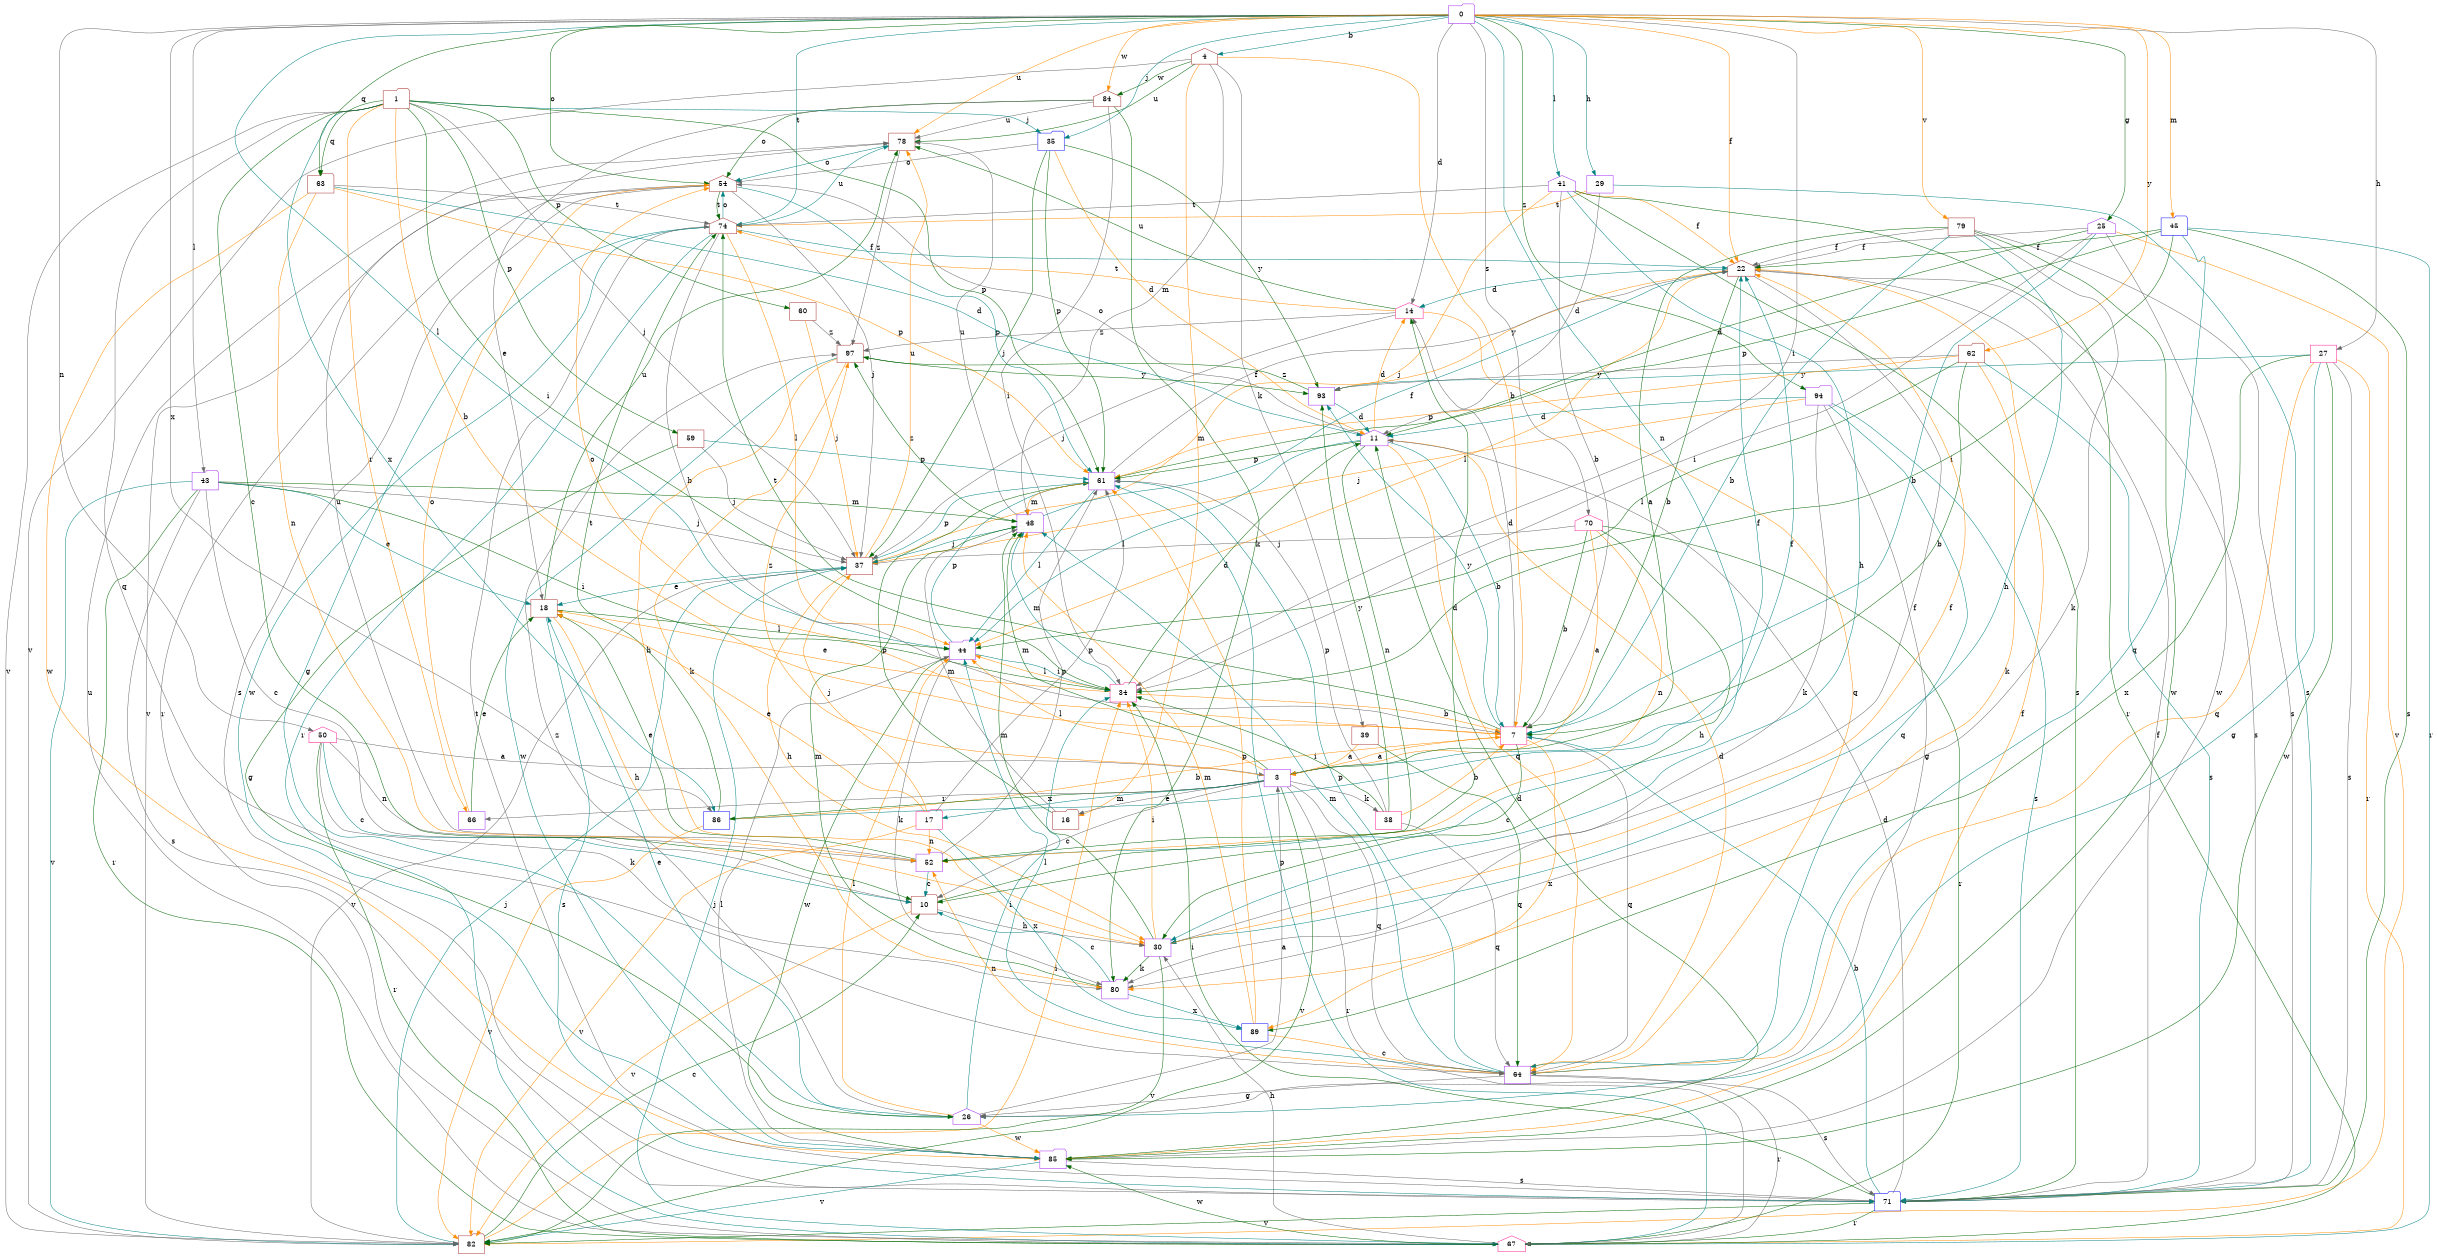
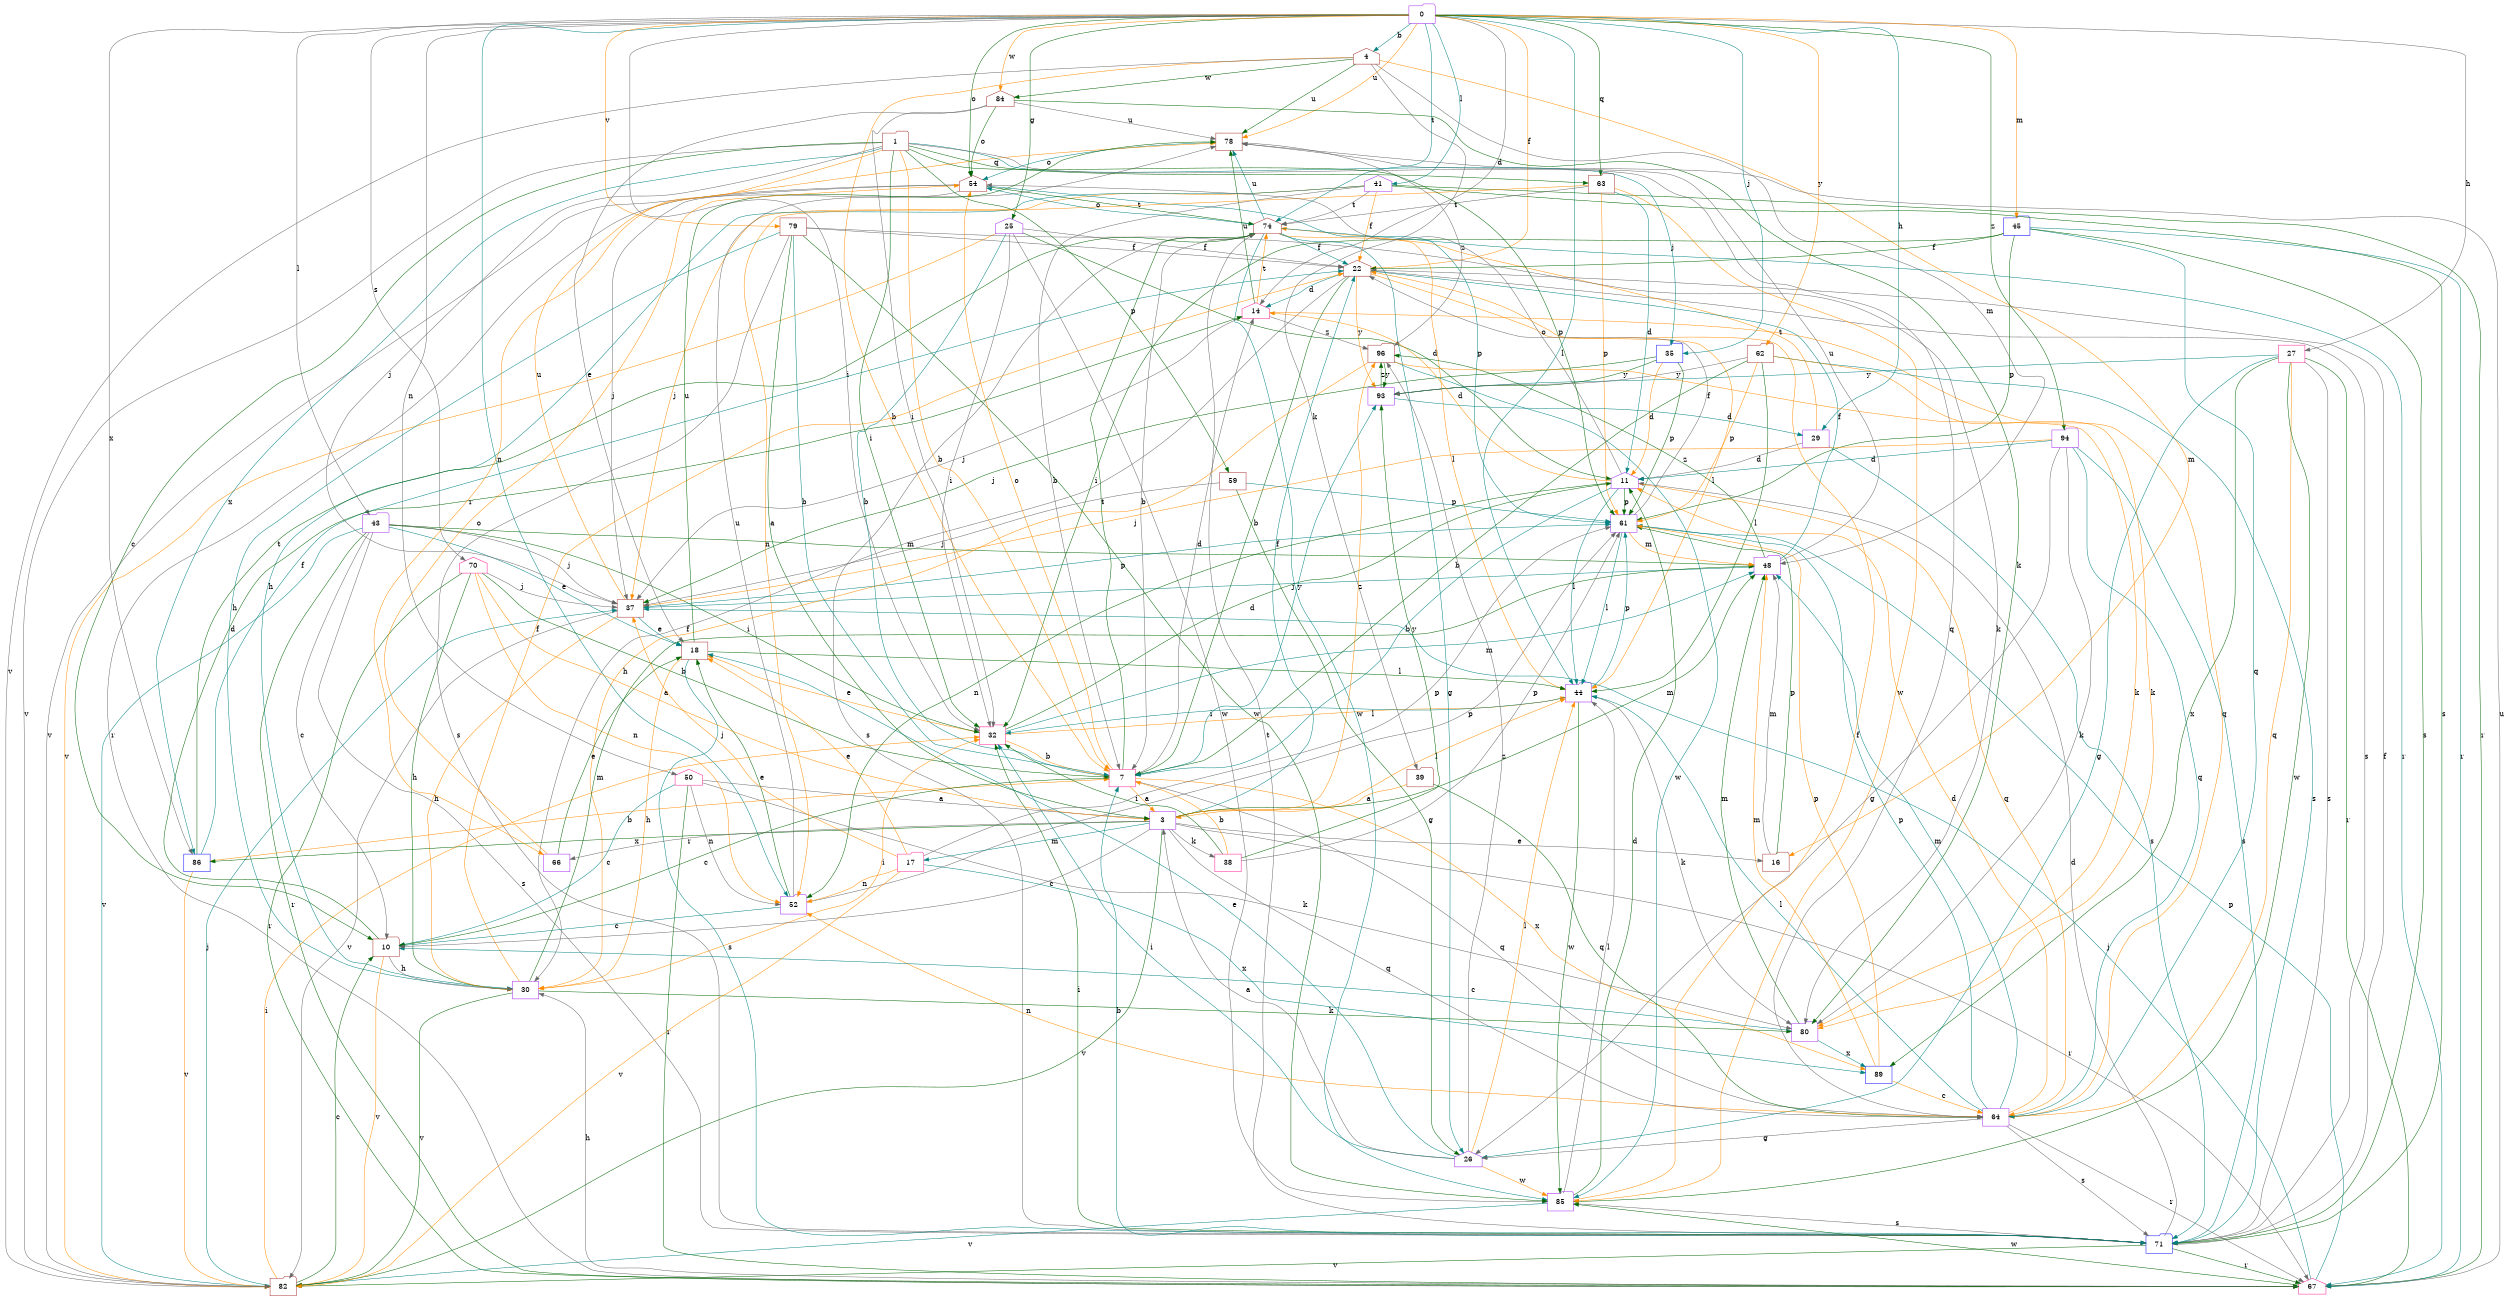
(882, 164) -> none
(803, 312) -> none
(850, 354) -> (1381, 354)
(1353, 415) -> (1597, 409)
(1123, 693) -> (993, 736)
(1495, 921) -> none
(568, 1094) -> (1022, 1126)
(2402, 1213) -> (2346, 843)
